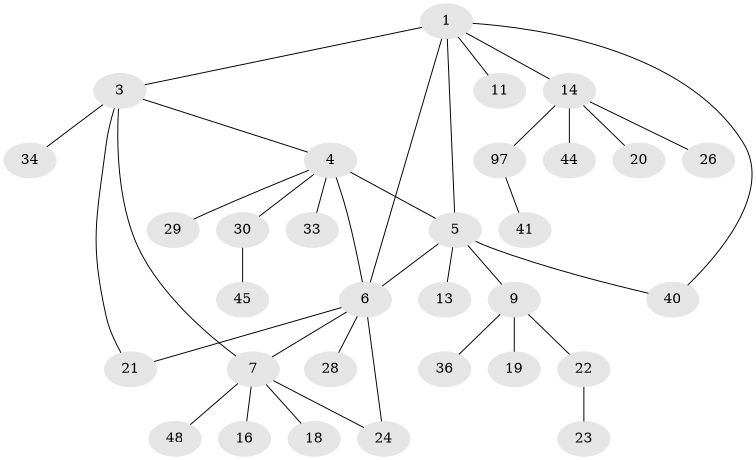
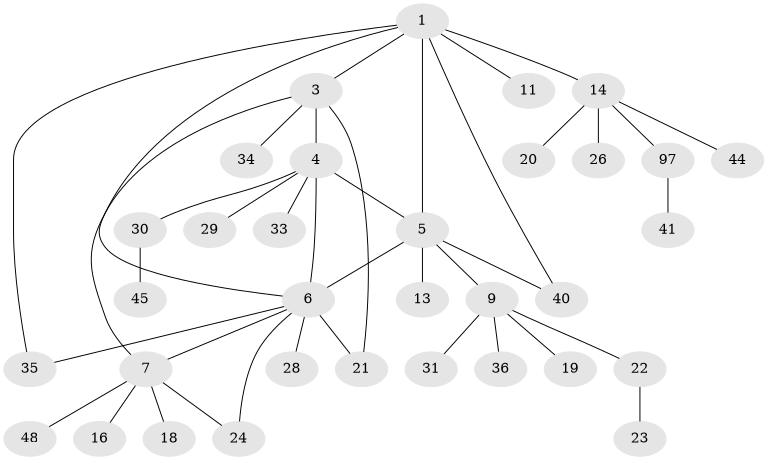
none -> (30, 369)
none -> (431, 369)
